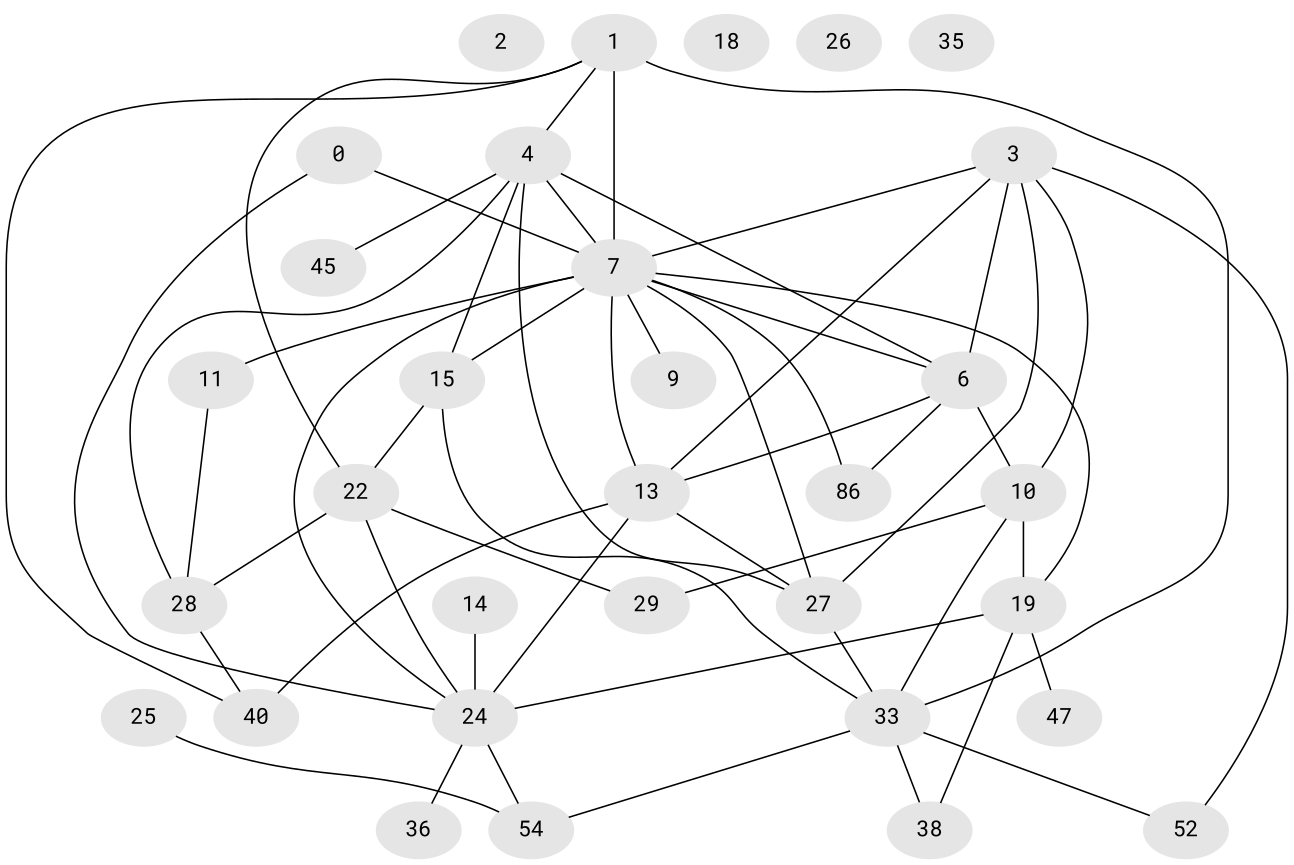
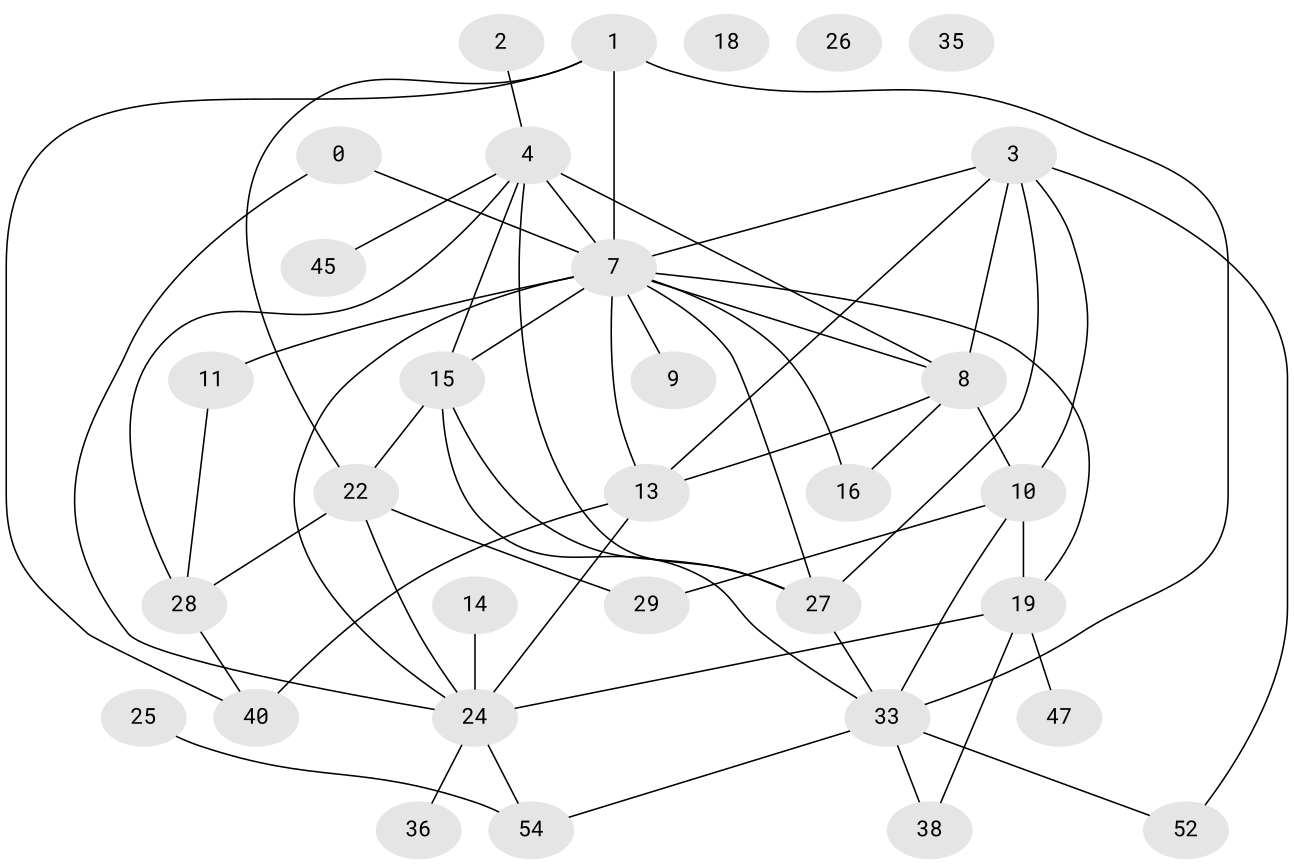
(571, 99) -> (515, 99)
(964, 380) -> (964, 380)
(848, 493) -> (848, 493)
(733, 549) -> (589, 547)
